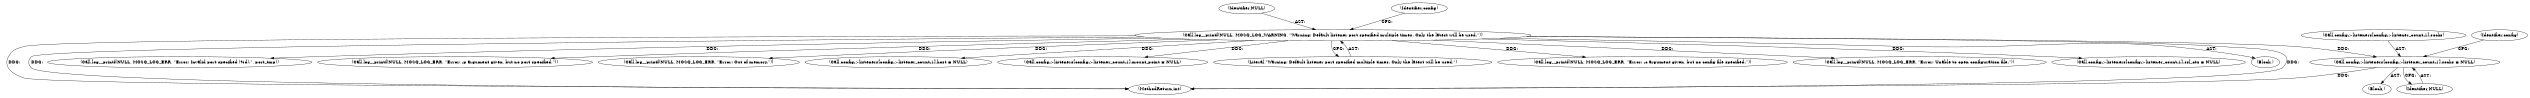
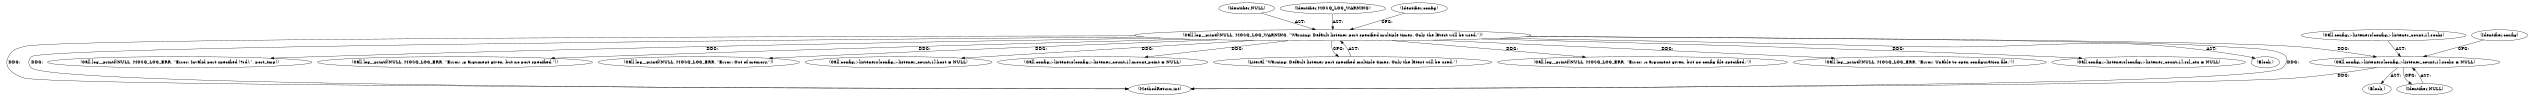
none -> (1333, 8)
